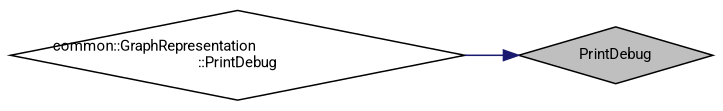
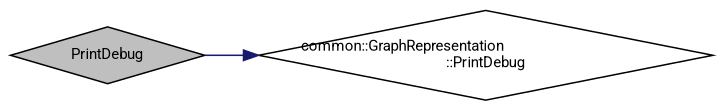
(484, 55) -> (224, 55)
